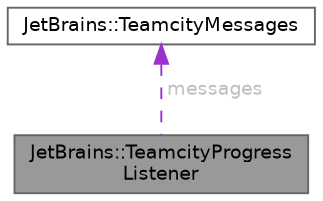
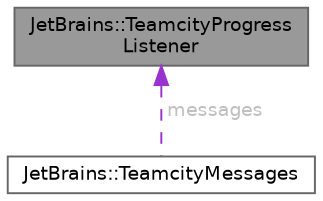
(161, 100) -> (161, 121)
